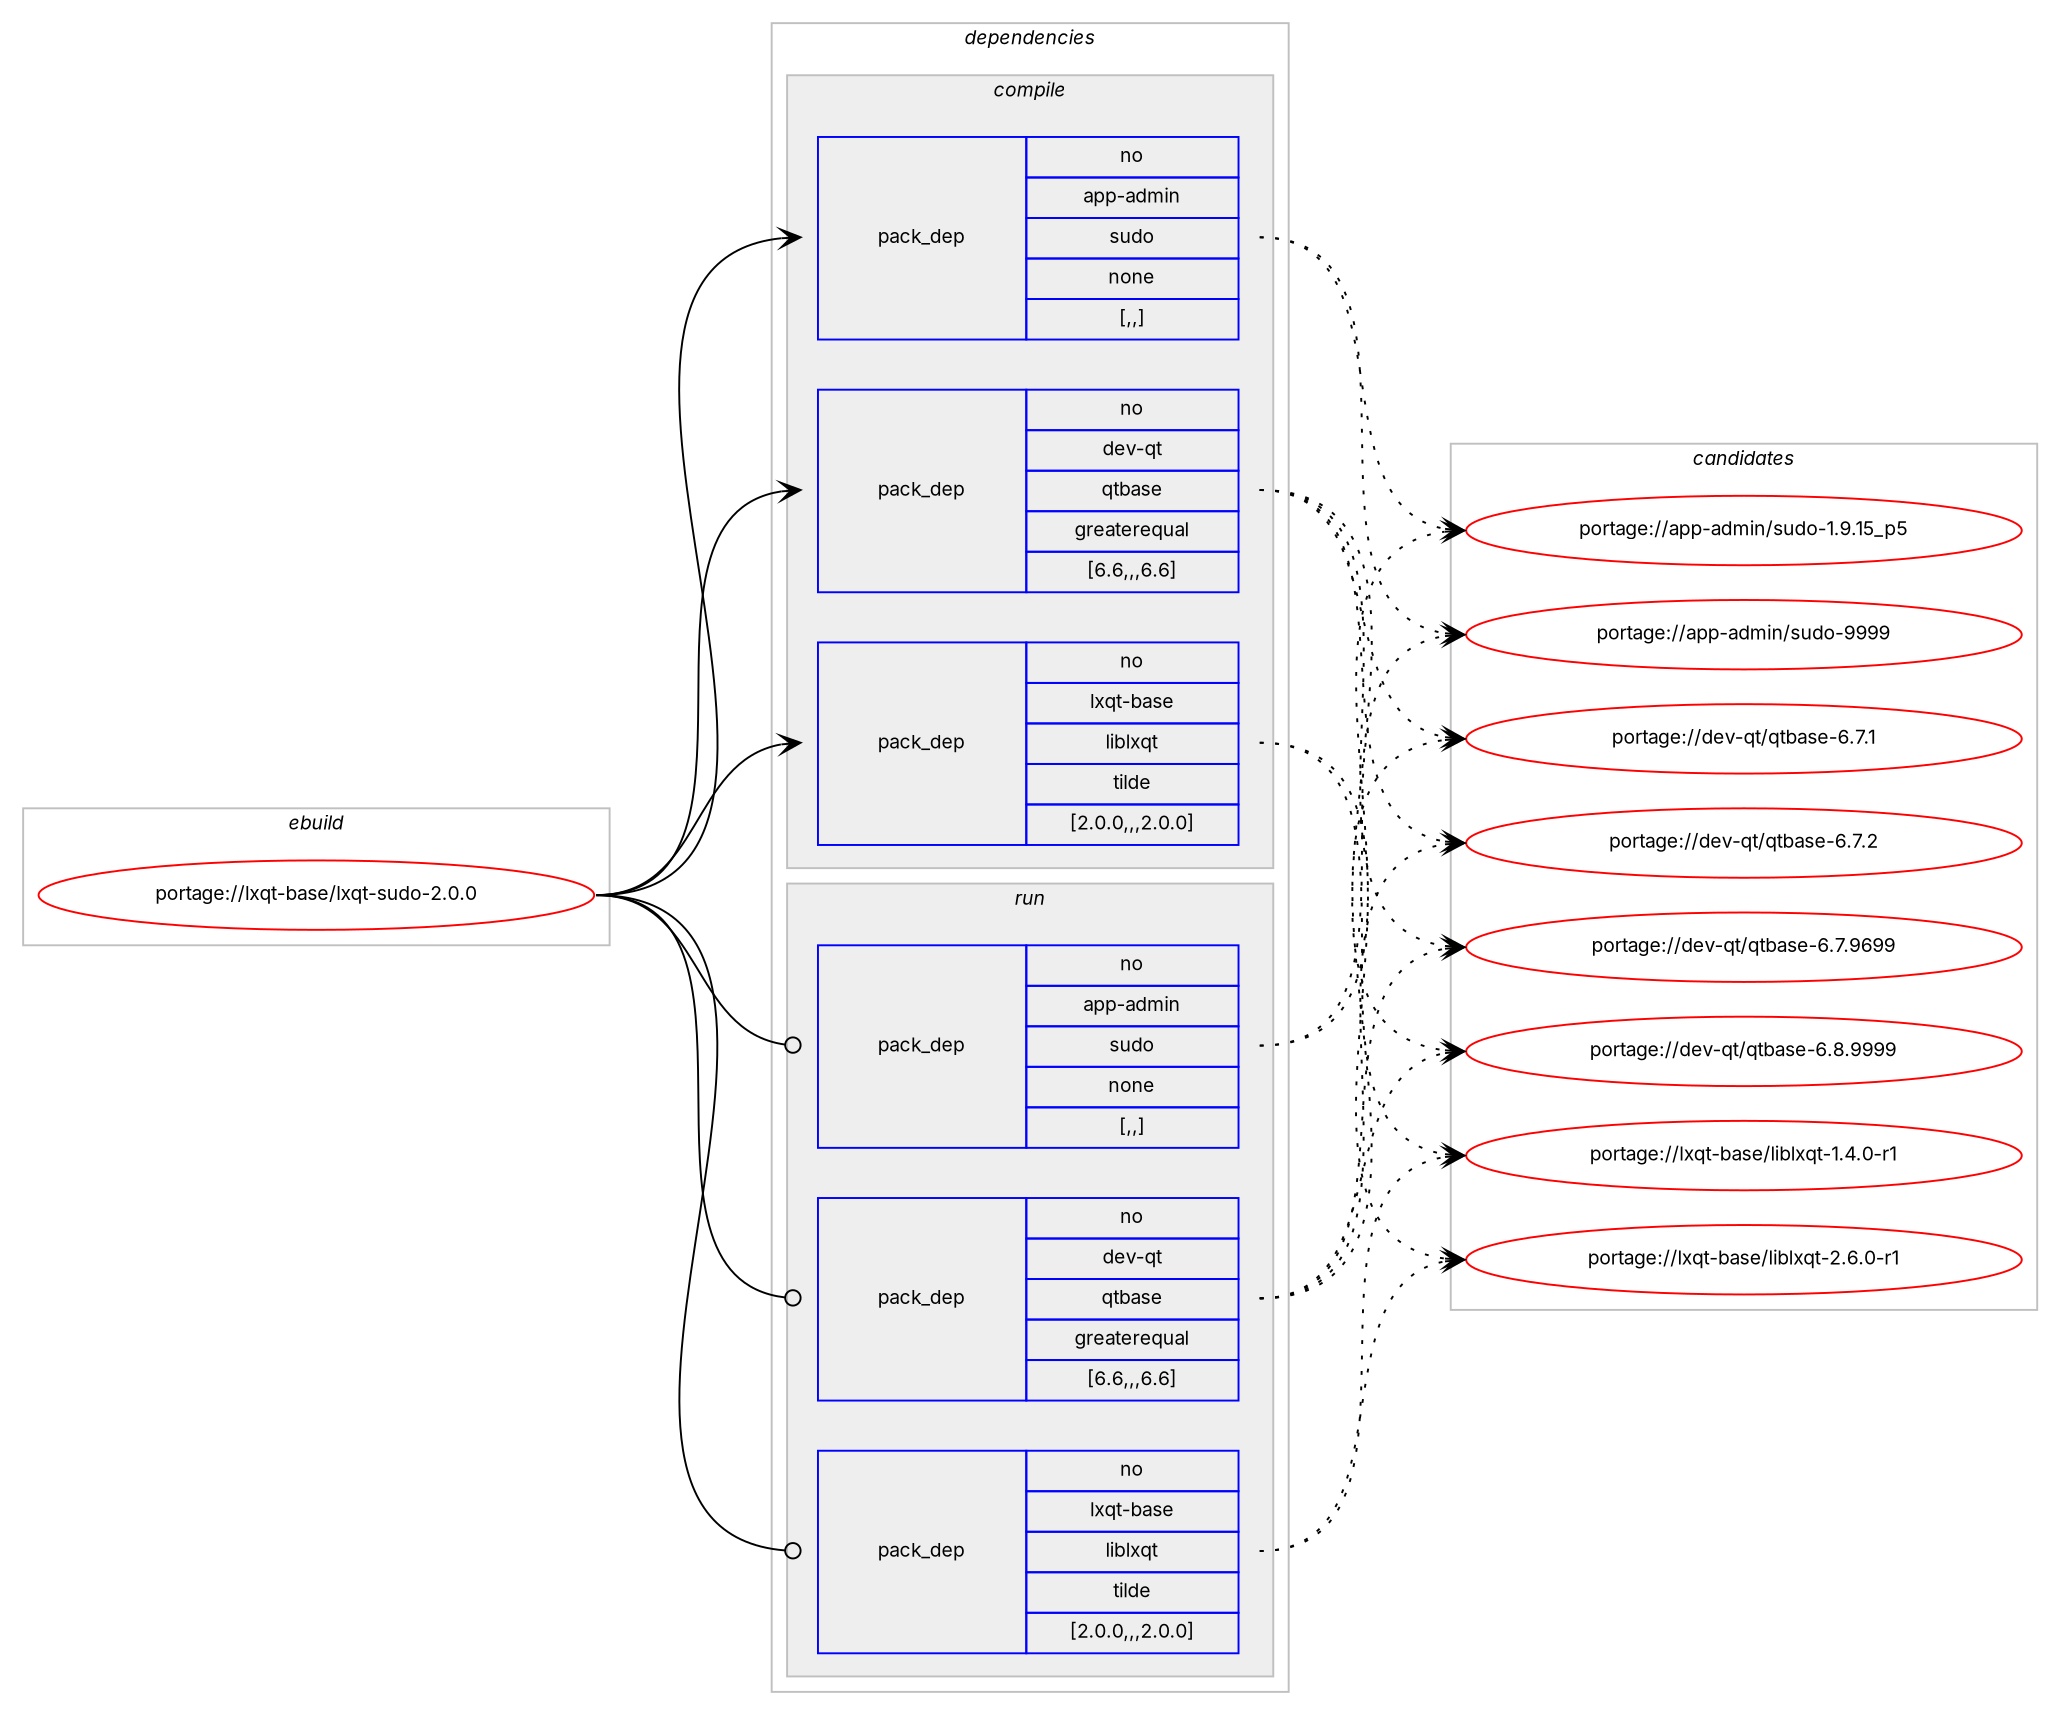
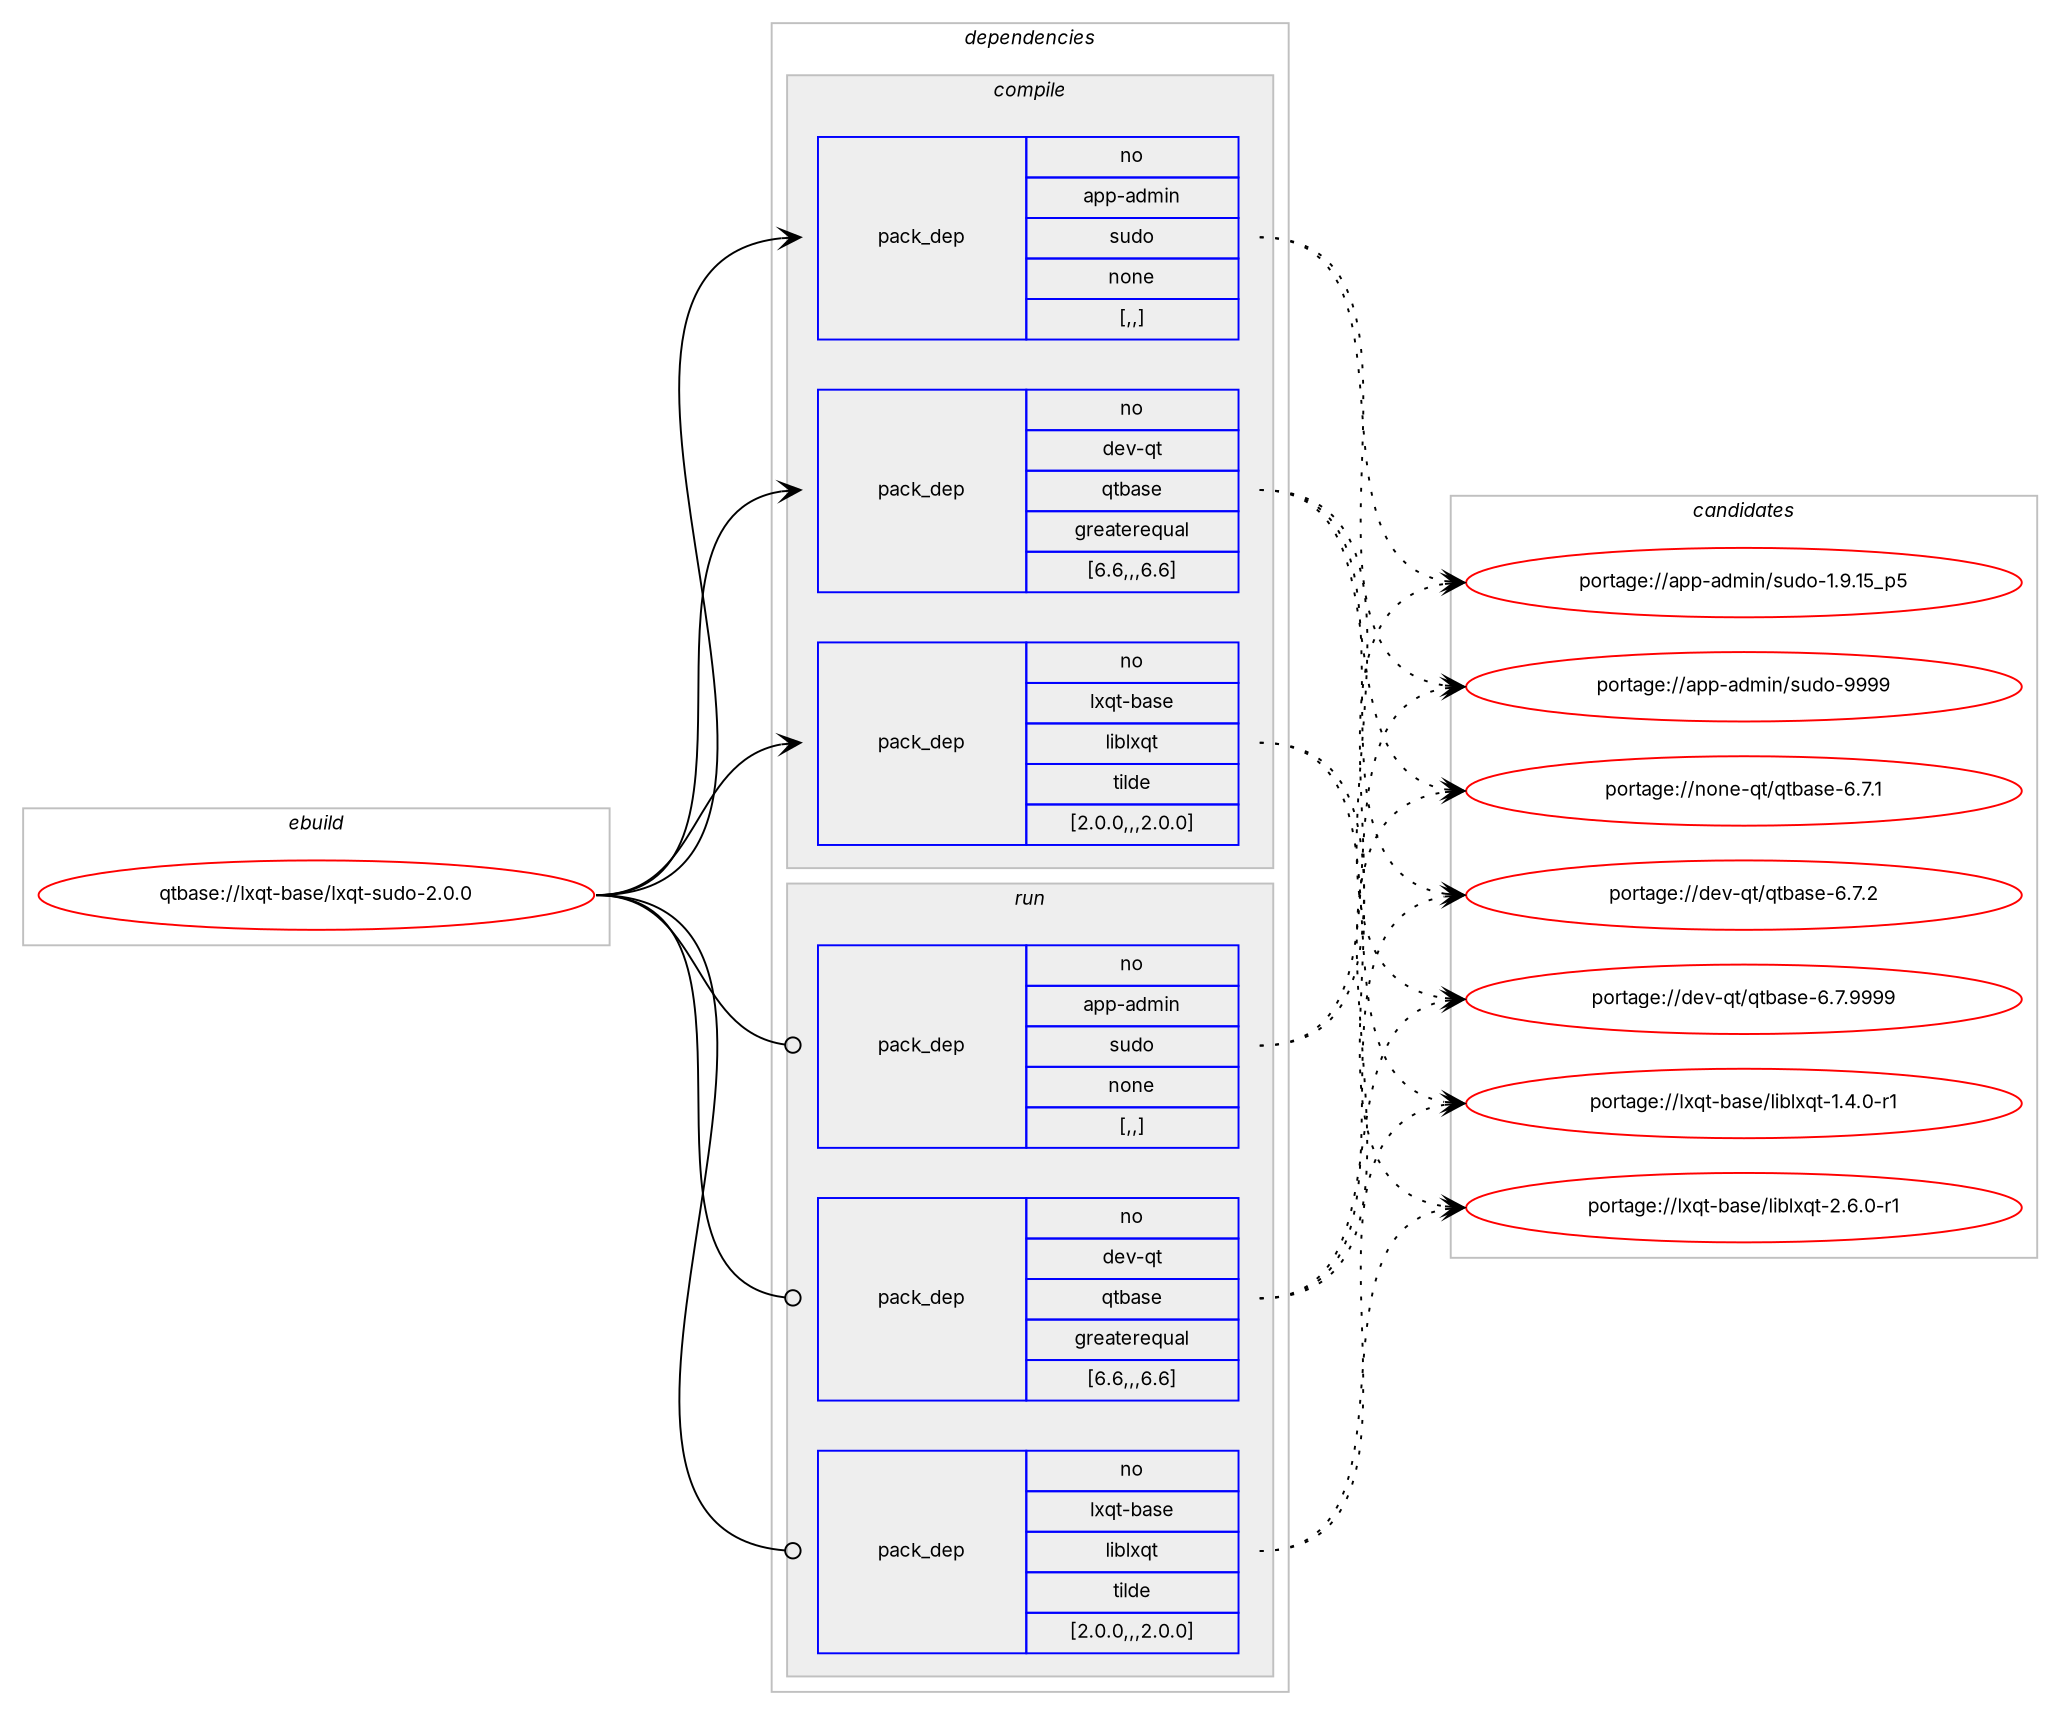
(1744, 739) -> (1744, 791)
(316, 895) -> (316, 895)
(1744, 947) -> (1744, 999)
(1744, 1051) -> none
